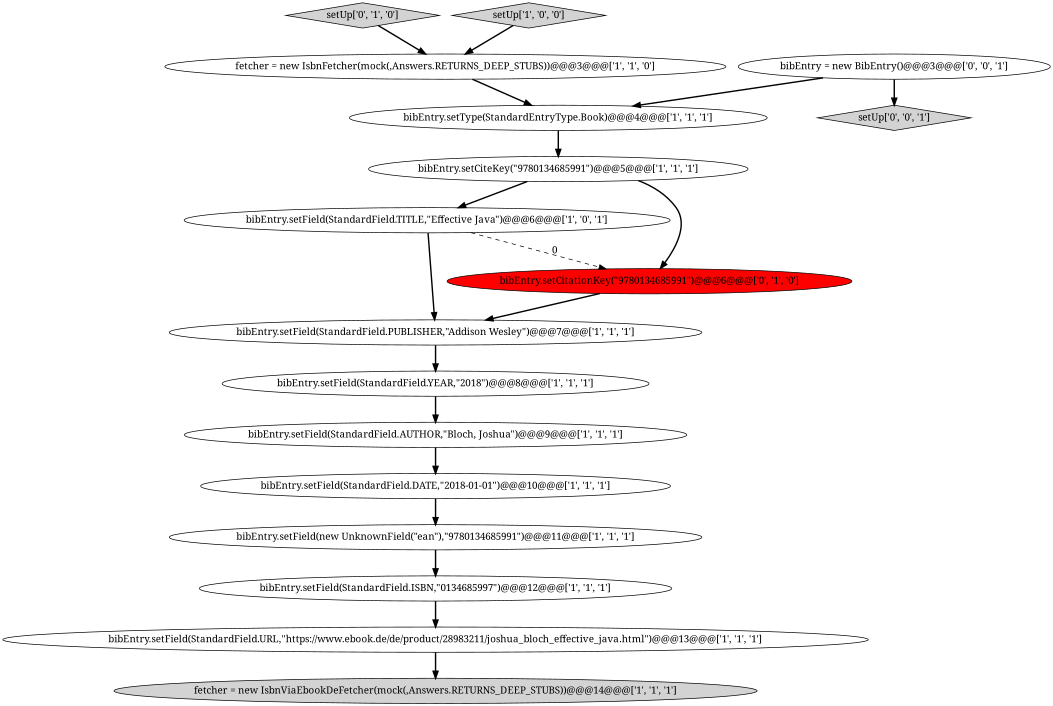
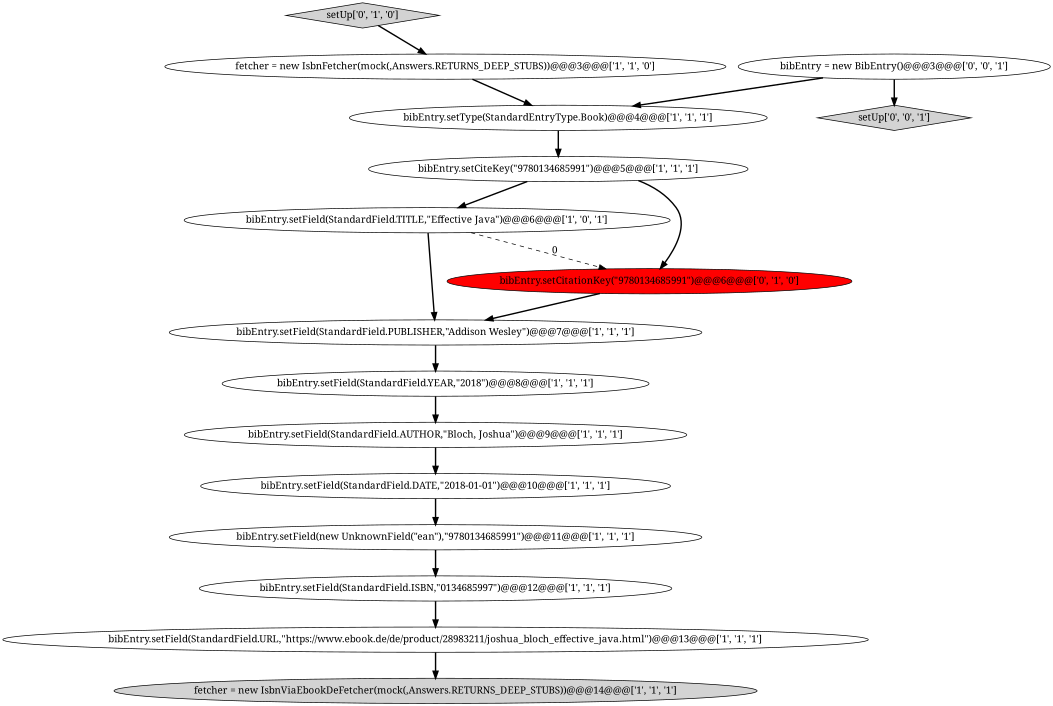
(529, 15) -> none
